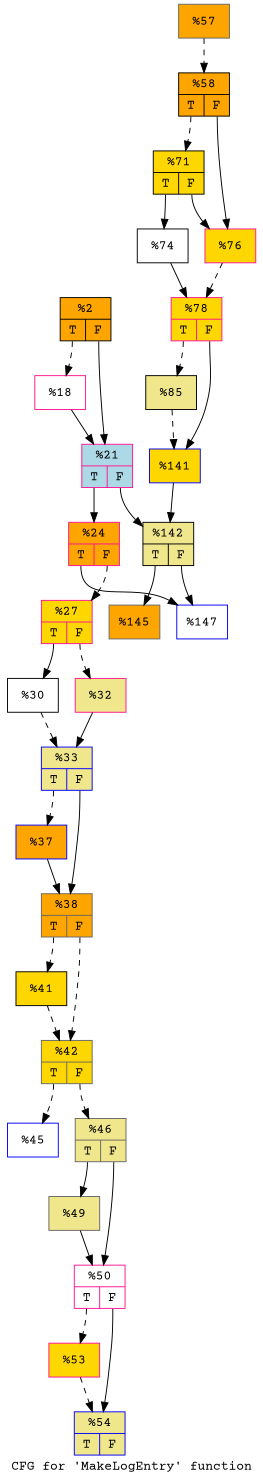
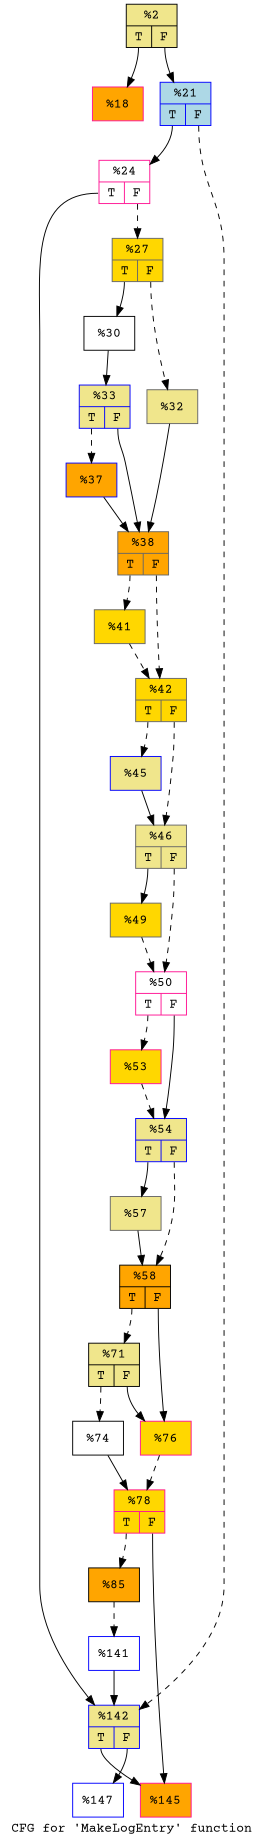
(204, 21) -> (136, 1213)
(204, 51) -> (140, 1243)
(179, 173) -> (114, 1365)
(165, 207) -> (101, 1399)
(86, 319) -> (152, 26)
(71, 354) -> (136, 63)
(60, 393) -> (118, 104)
(171, 393) -> (114, 1585)
(209, 393) -> (156, 1654)
(80, 423) -> none
(107, 466) -> (186, 104)
(175, 466) -> (114, 1653)
(125, 505) -> (224, 927)
(94, 544) -> (124, 182)
(168, 544) -> (114, 1727)
(118, 592) -> (40, 935)
(67, 622) -> (138, 260)
(134, 622) -> (166, 1800)
(101, 695) -> (172, 407)
(47, 725) -> (107, 363)
(87, 725) -> (161, 473)
none -> (146, 803)
(41, 989) -> (120, 627)
(33, 1140) -> (136, 773)
none -> (147, 1175)
(111, 1209) -> (172, 916)
none -> (174, 1210)
(74, 1213) -> (136, 920)
(85, 1243) -> (146, 950)
